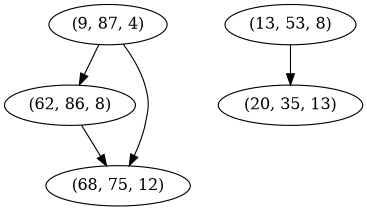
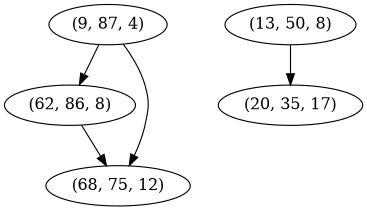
(290, 25) -> (290, 25)
(290, 105) -> (290, 105)
